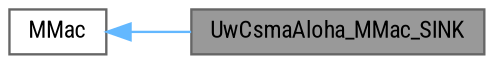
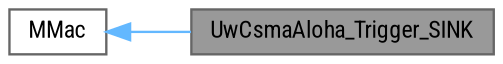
(338, 32) -> (343, 32)
